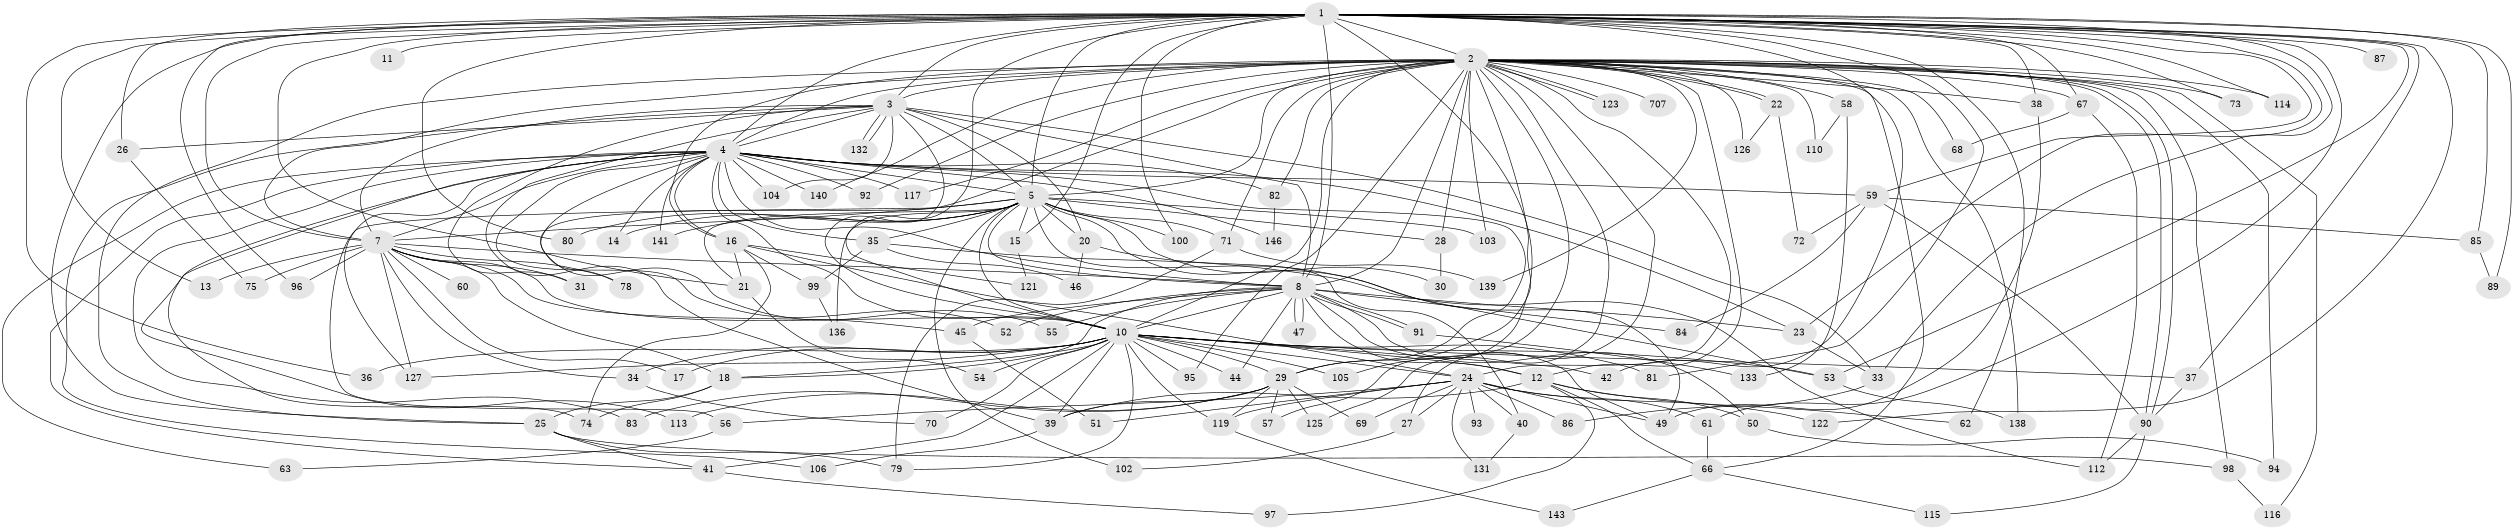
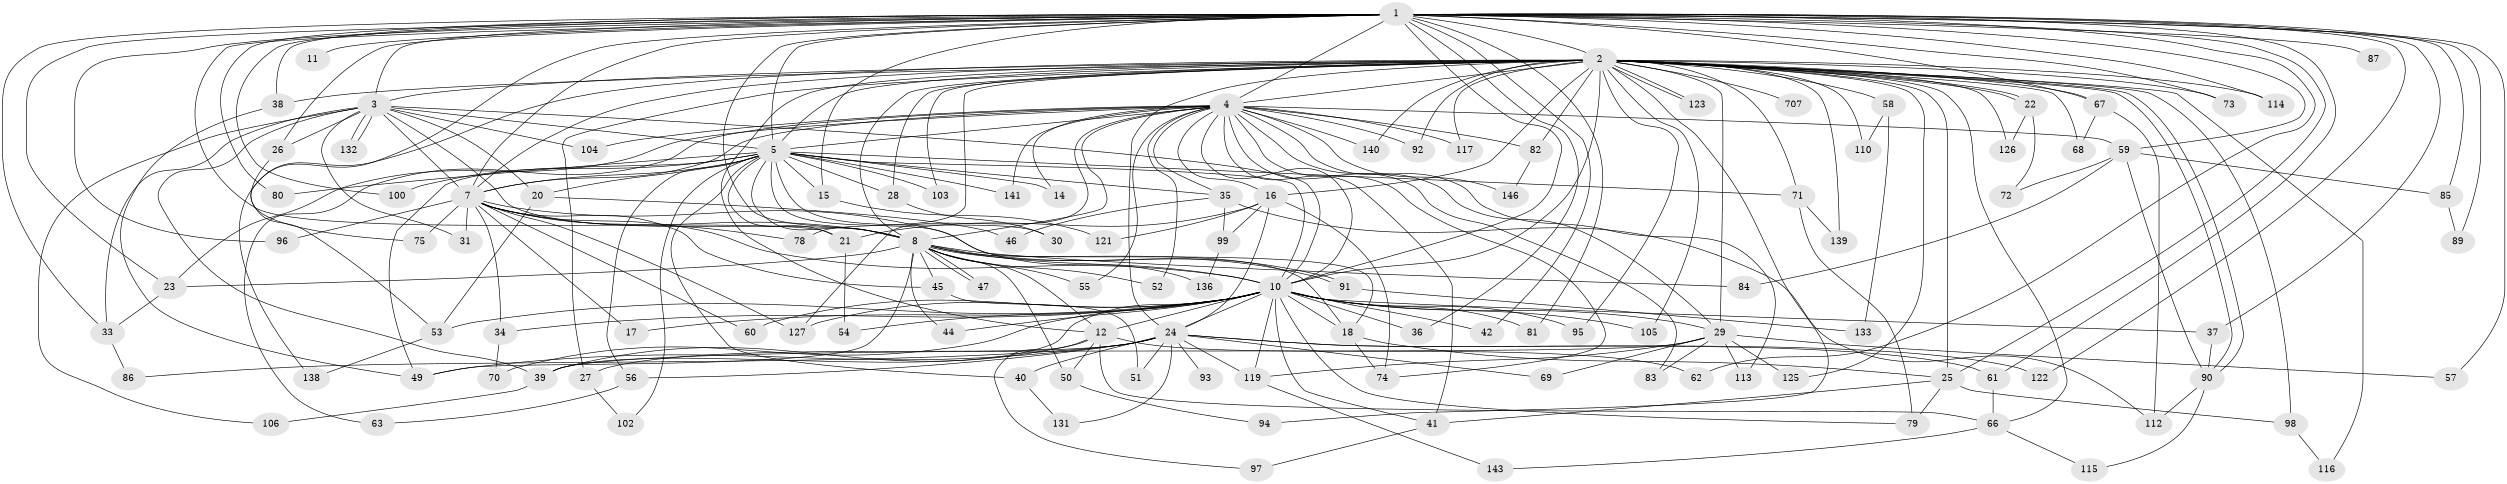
(807, 128) -> none
(206, 288) -> none
none -> (923, 301)
